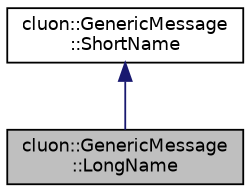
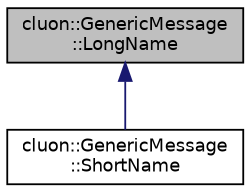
(125, 106) -> (125, 106)
